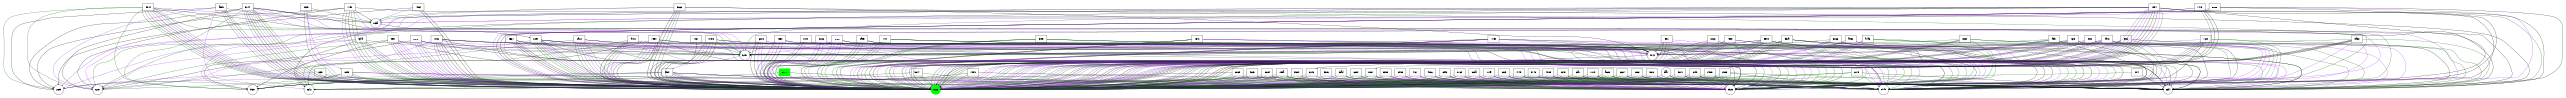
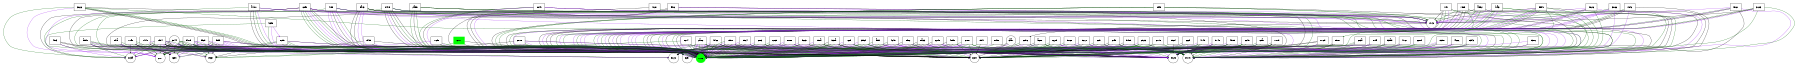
(248, 7) -> (174, 41)
(455, 31) -> (63, 16)
none -> (680, 52)
(705, 62) -> (445, 49)
(1985, 70) -> (1442, 51)
(1641, 85) -> (1361, 55)
